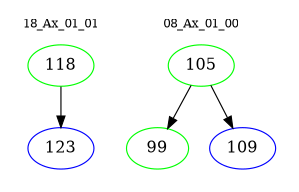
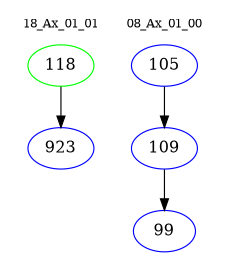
(201, 66) -> (164, 66)
(182, 102) -> (164, 184)
(61, 148) -> (61, 148)
(158, 148) -> (164, 231)
